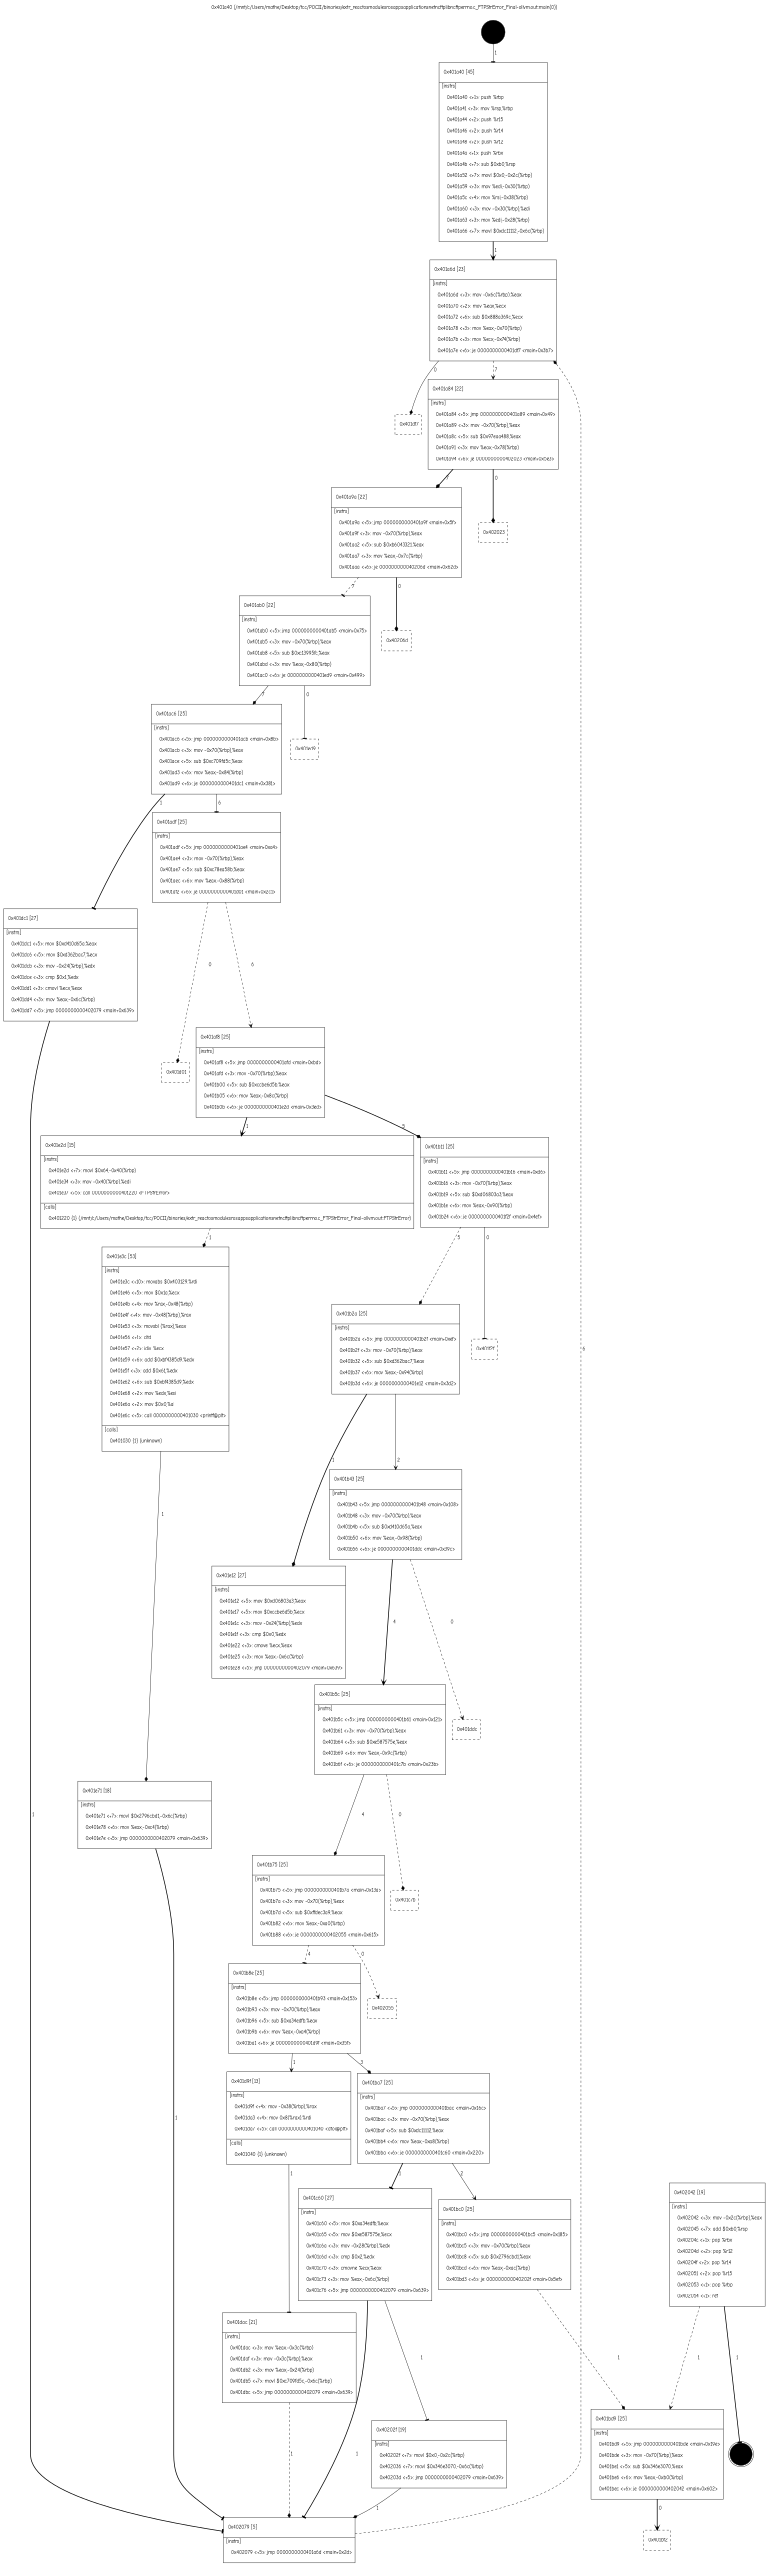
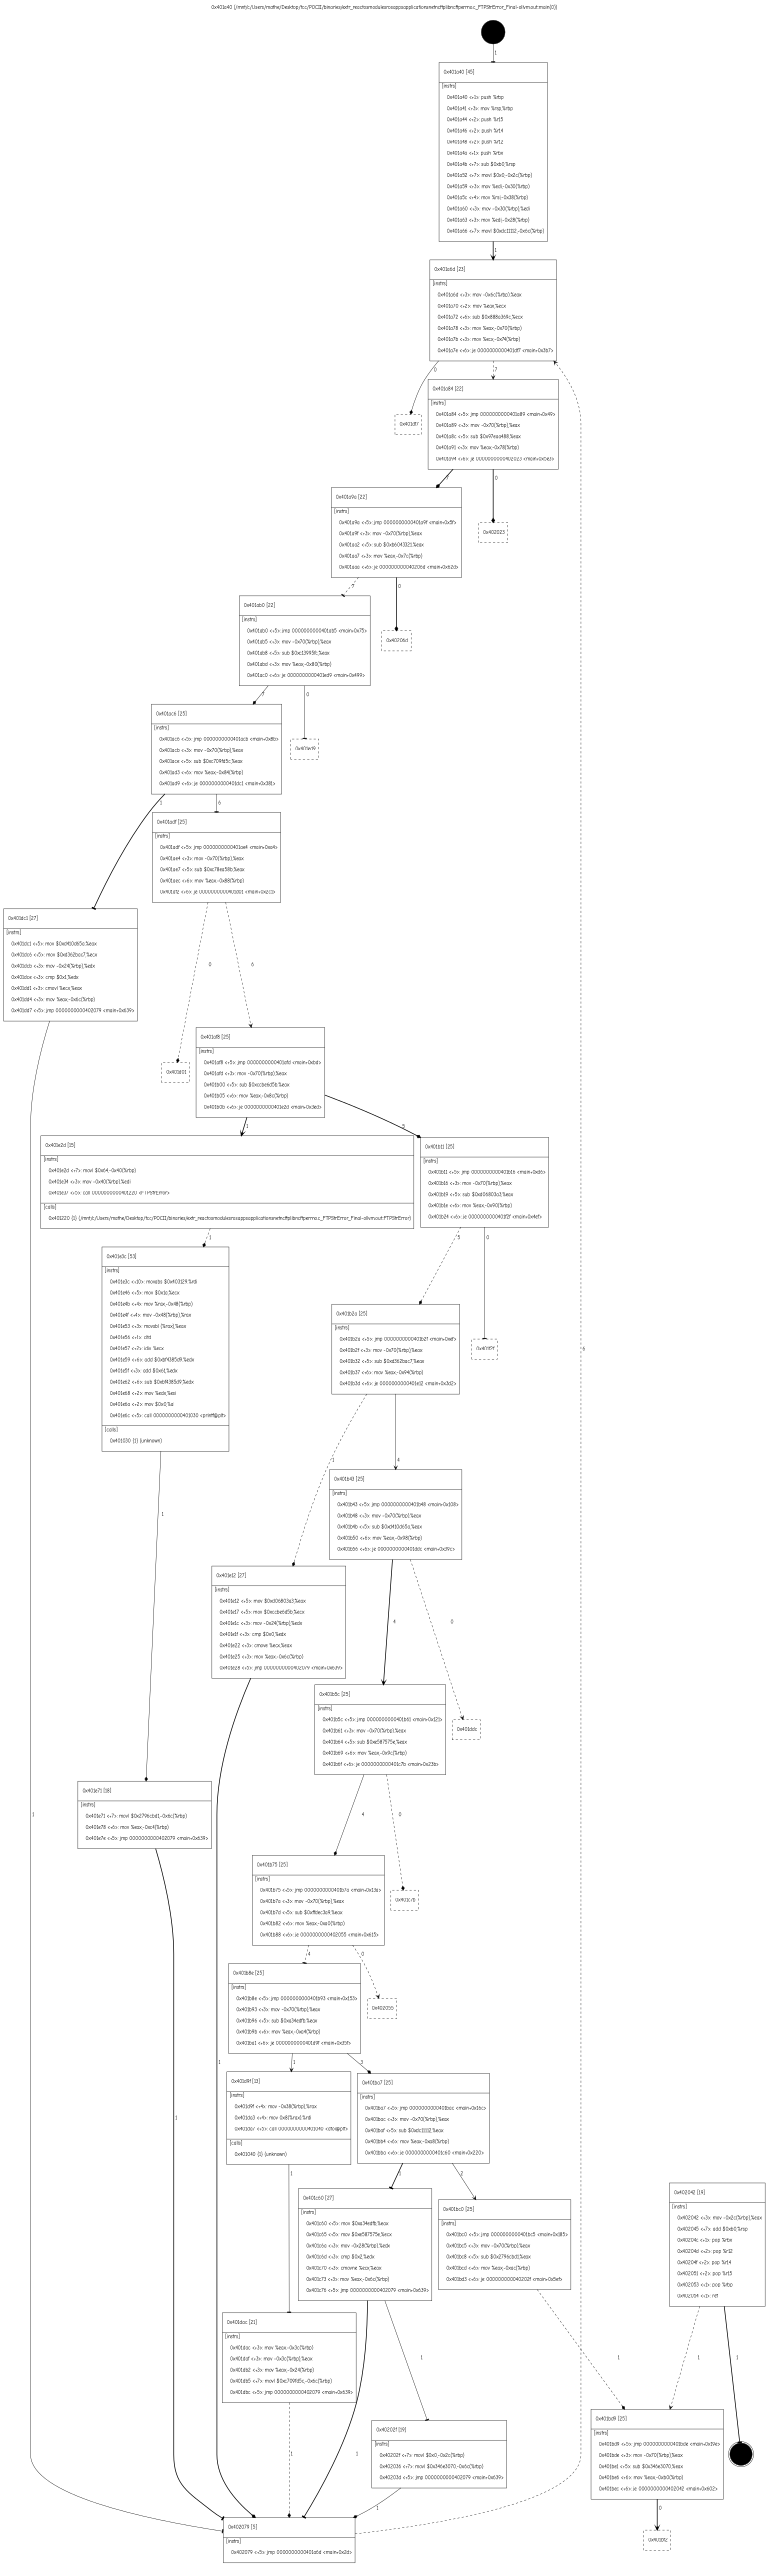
(398, 1460) -> (398, 1460)
(324, 1475) -> (324, 1475)
(581, 1531) -> (581, 1531)
(31, 1844) -> (31, 1844)
none -> (217, 2100)
